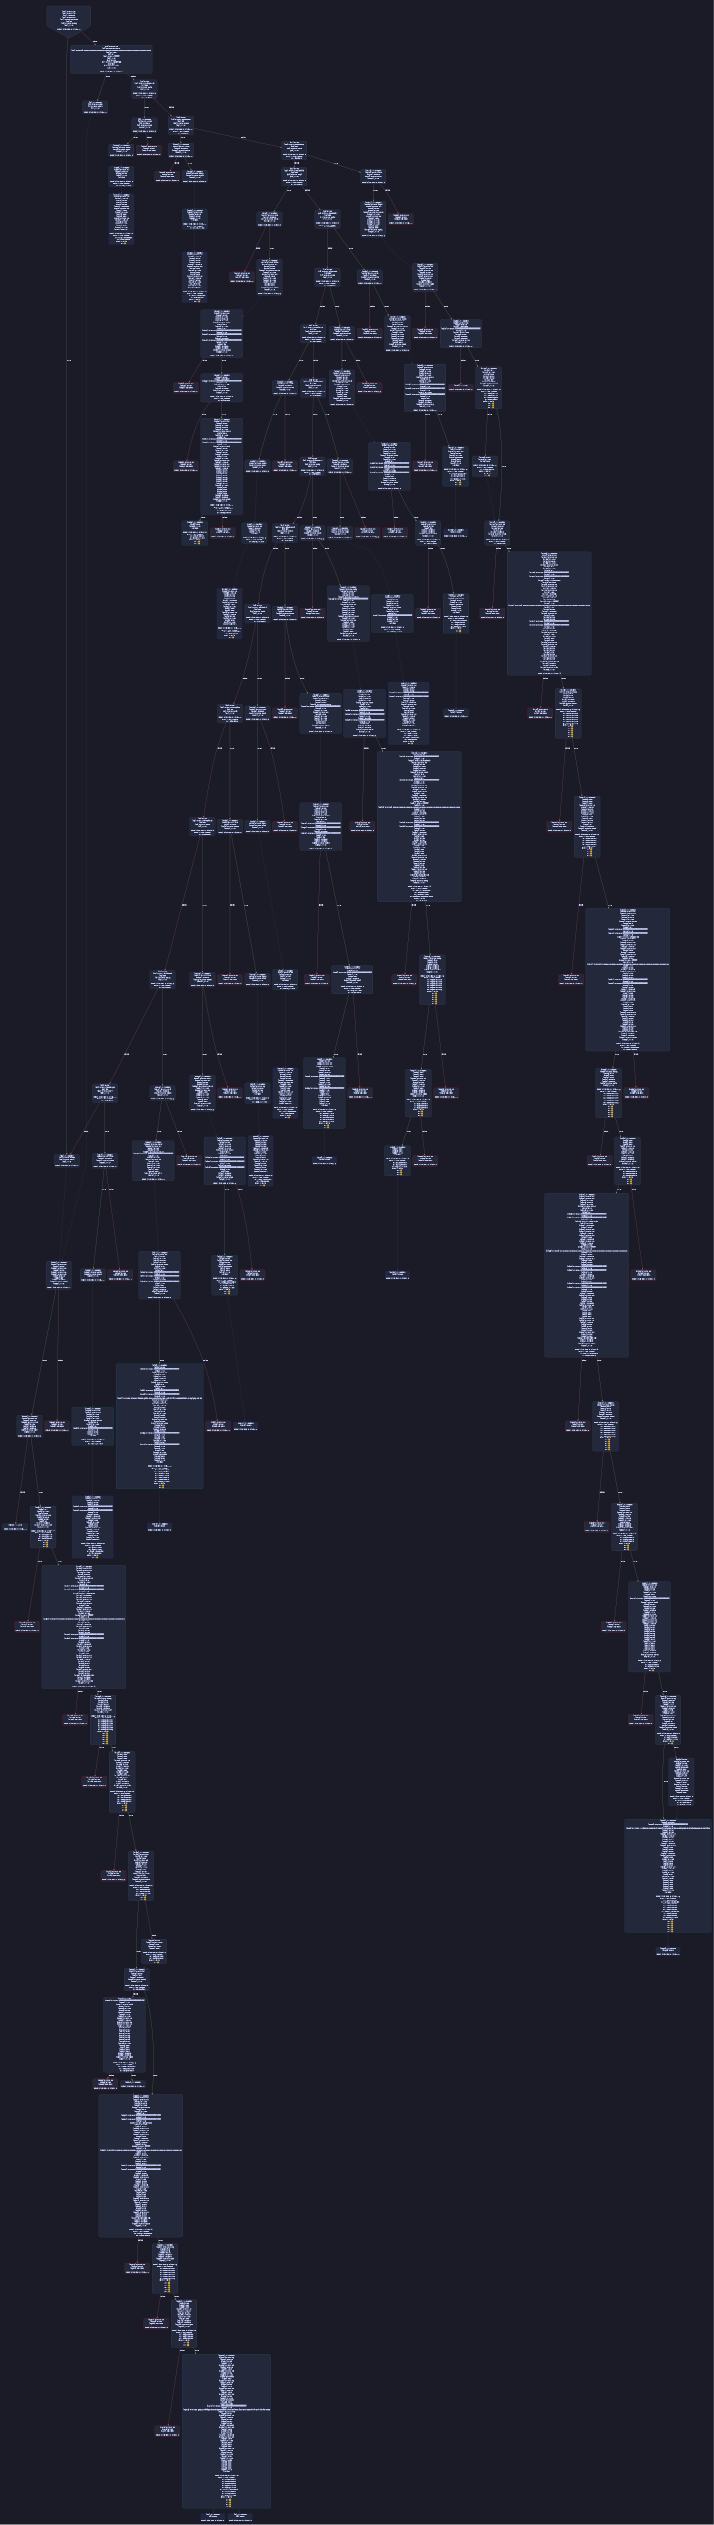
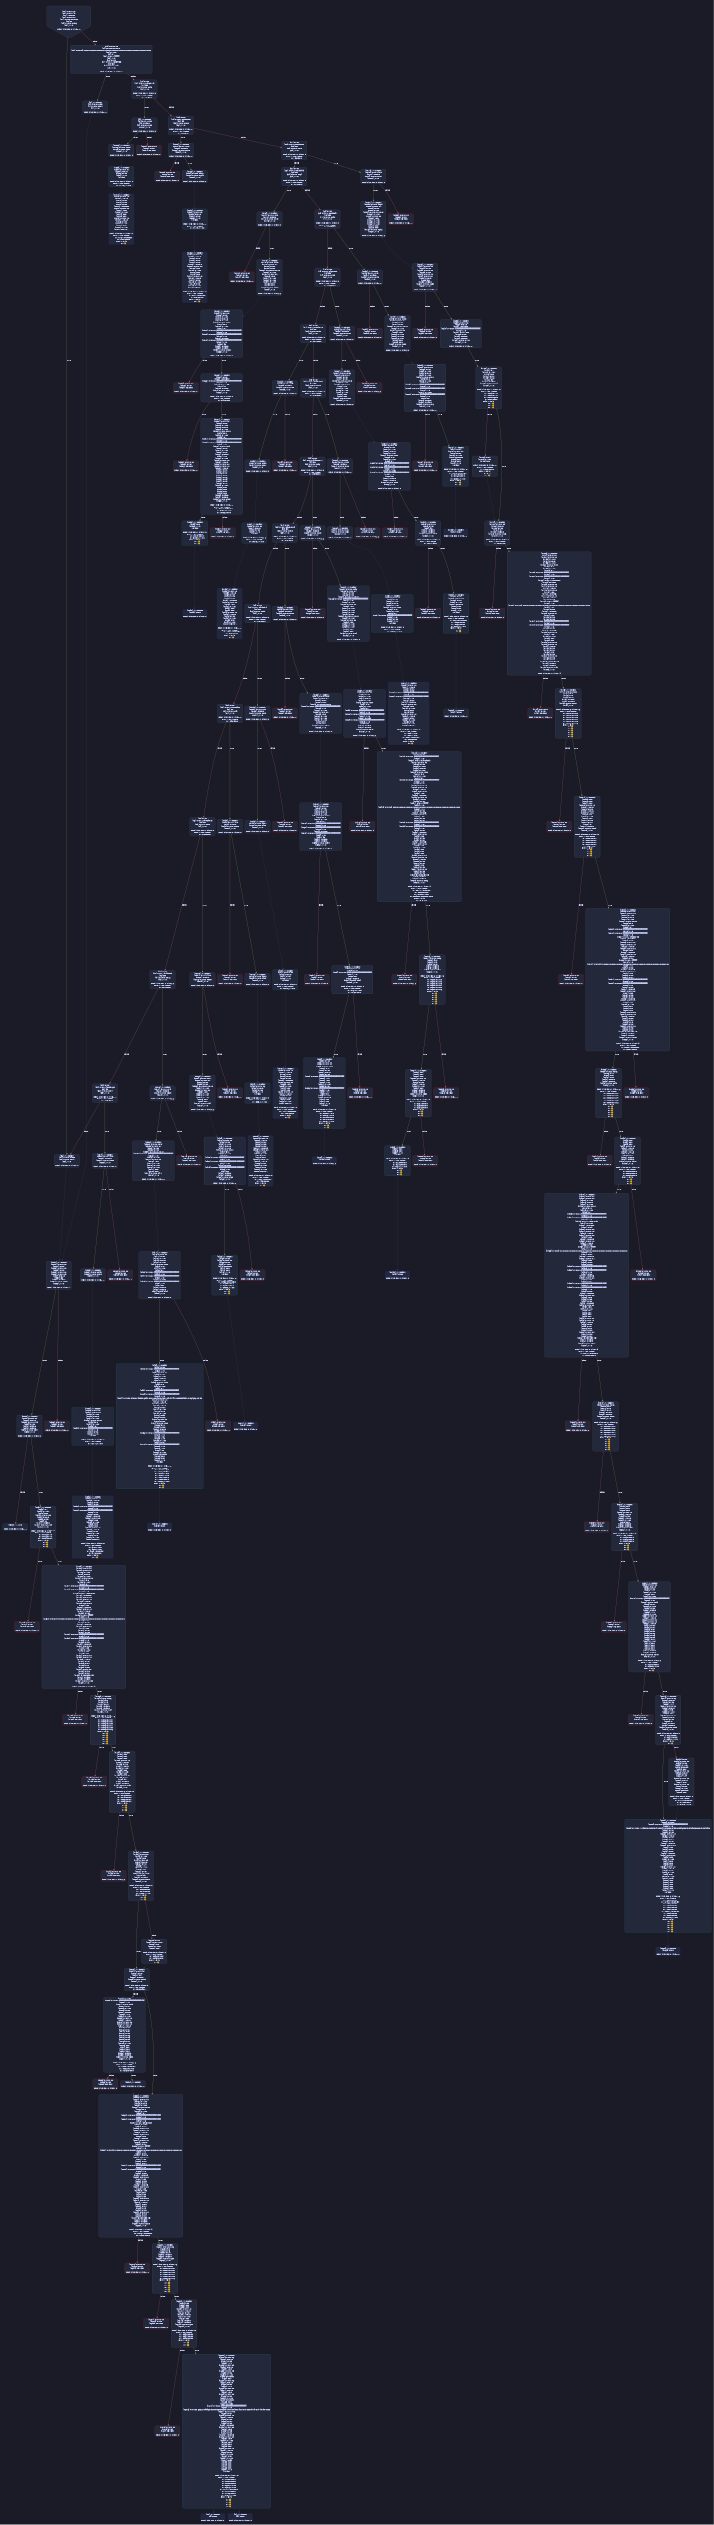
(461, 388) -> none
none -> (195, 614)
